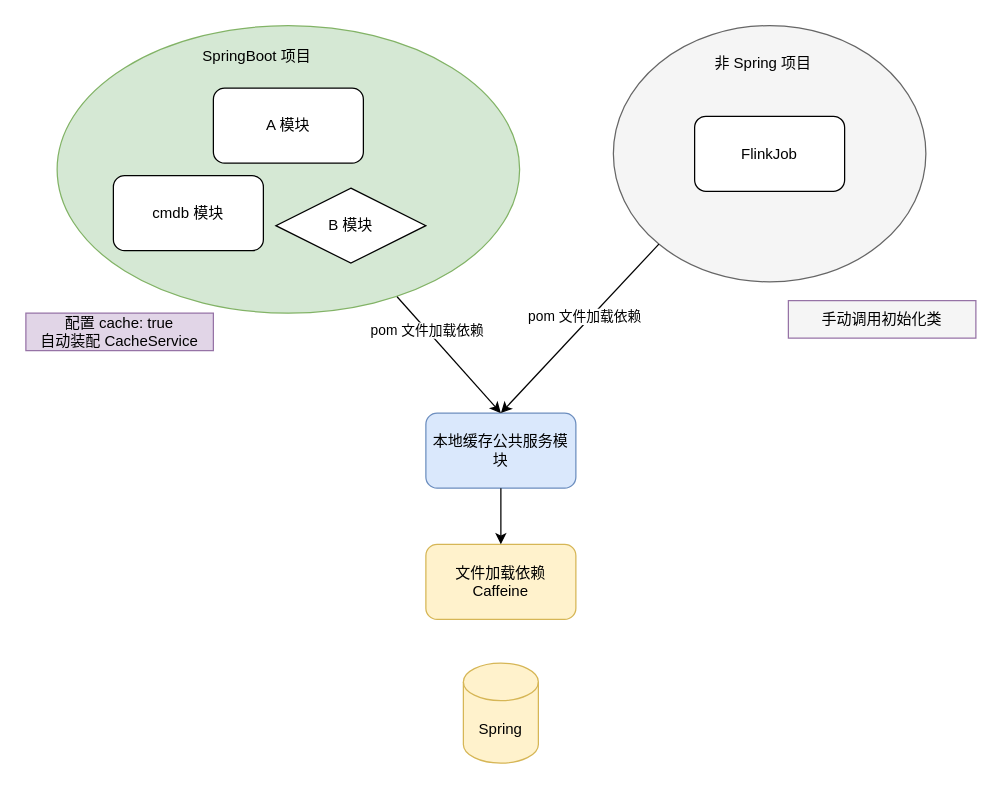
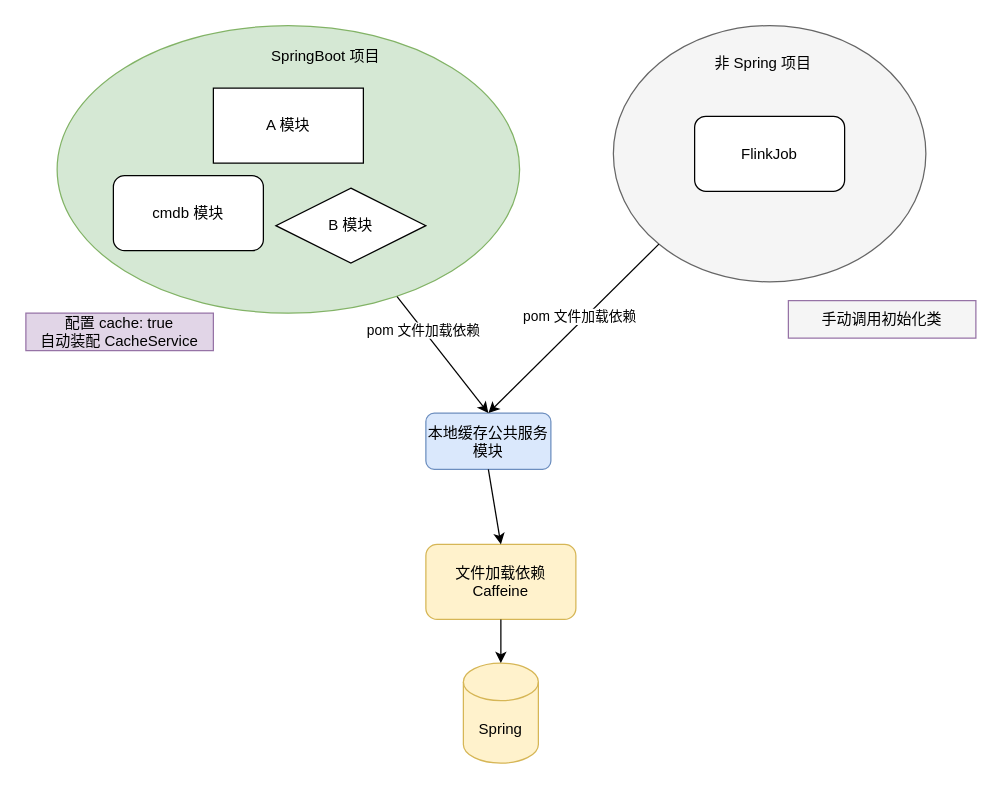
(257, 57) -> (326, 57)
(288, 126) -> (288, 126)
(501, 451) -> (488, 441)
none -> (501, 643)
